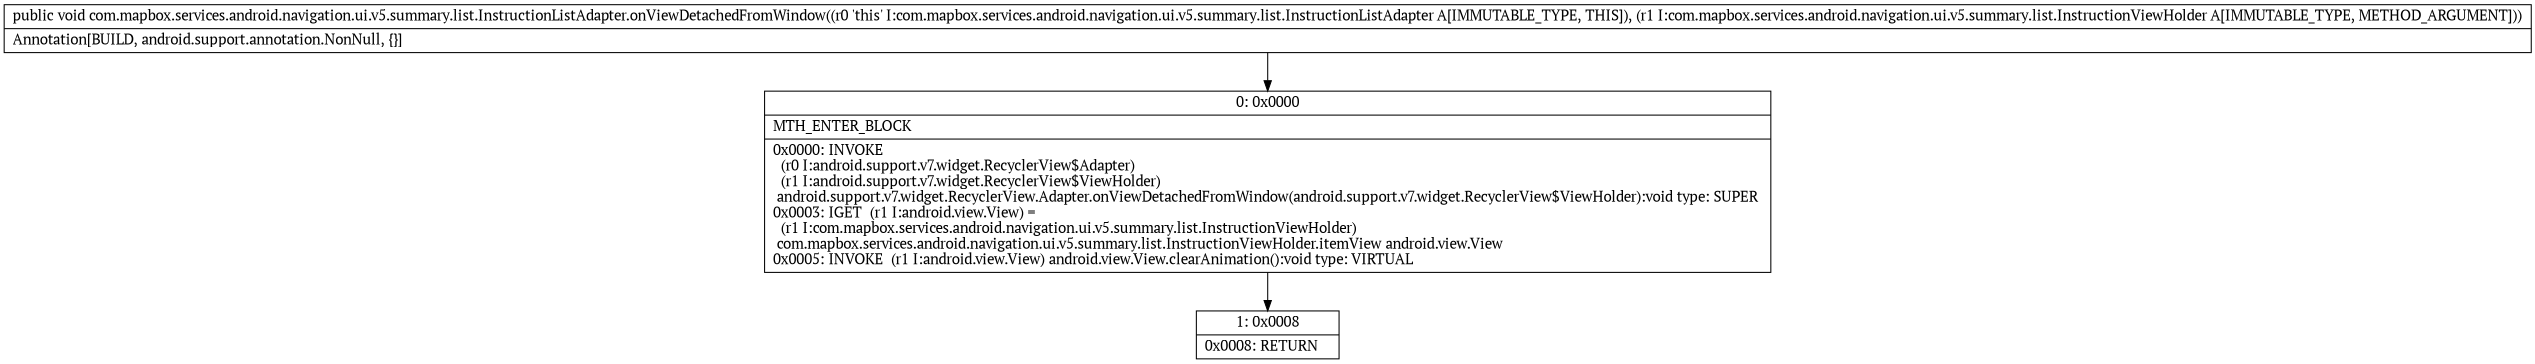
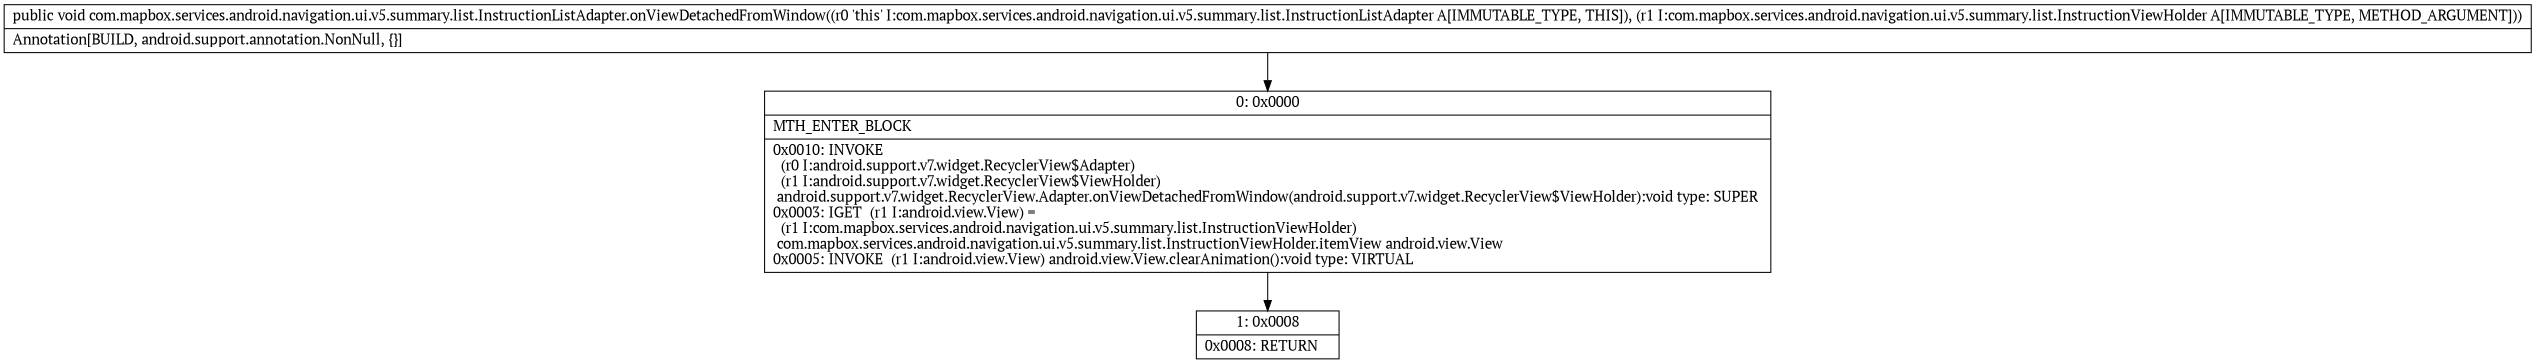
(832, 151) -> (832, 151)
